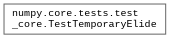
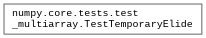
(85, 19) -> (103, 19)
